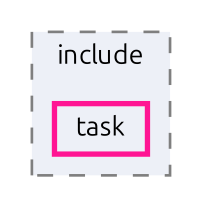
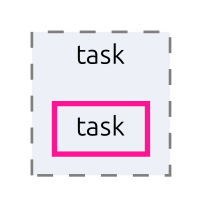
(101, 57) -> (101, 57)
